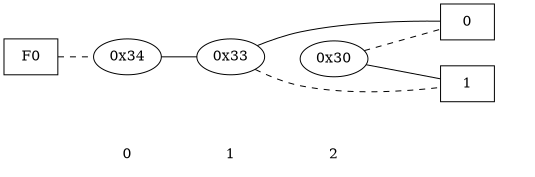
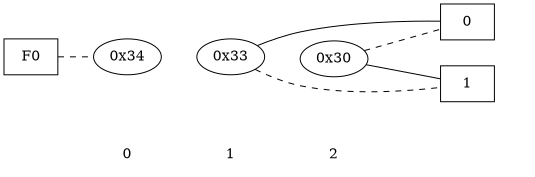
(179, 57) -> none
